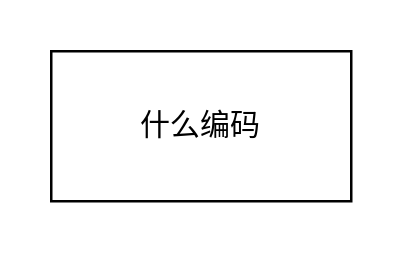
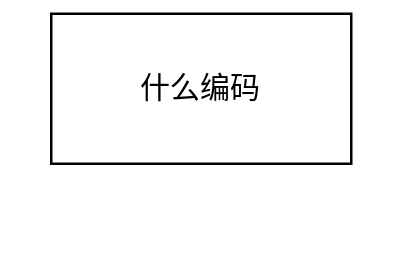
(201, 126) -> (201, 89)
